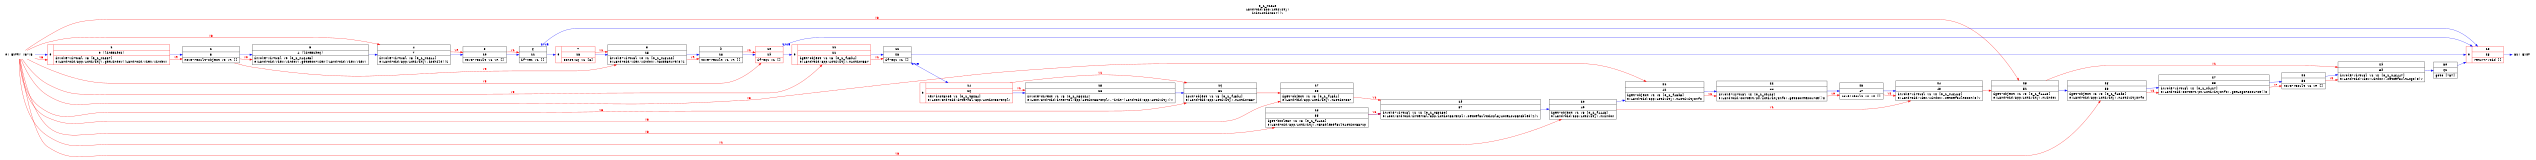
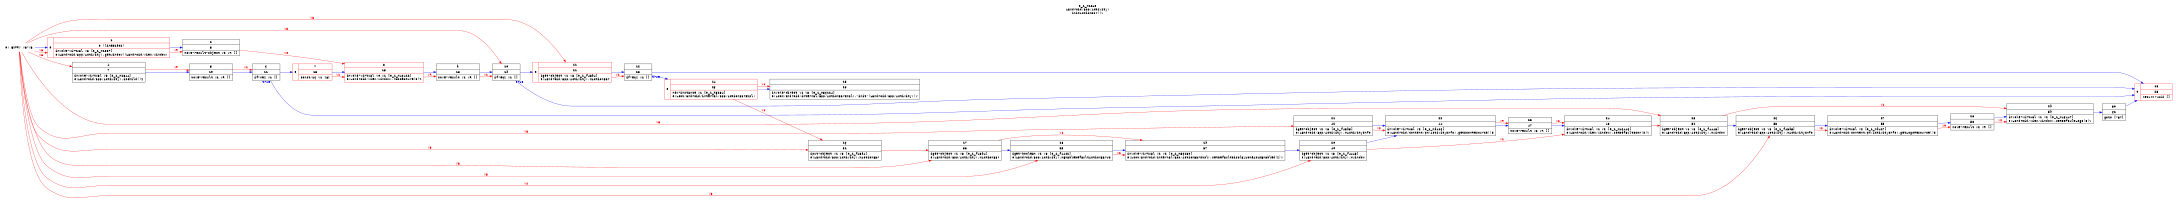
(310, 55) -> none
(647, 55) -> (384, 72)
(769, 55) -> (506, 72)
(2522, 55) -> none
(1178, 93) -> none
(1620, 101) -> (1381, 139)
none -> (1005, 150)
